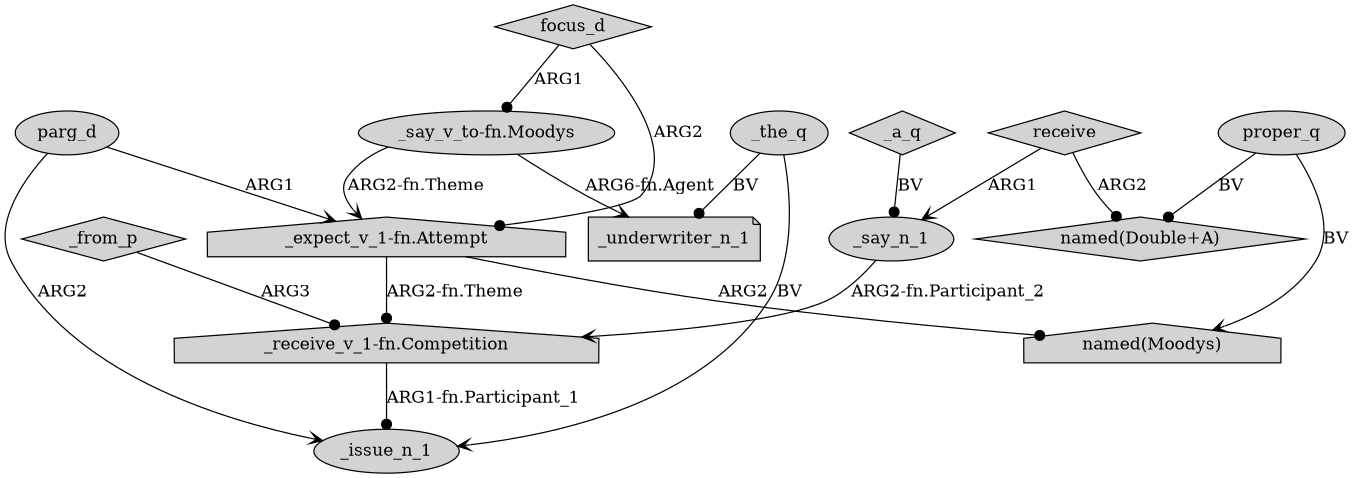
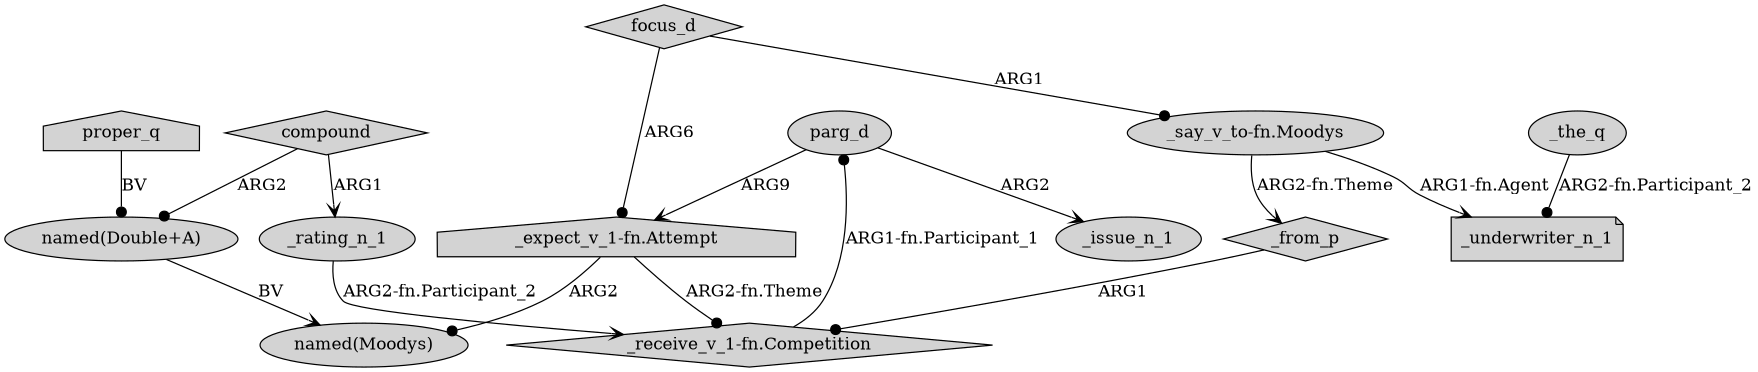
(679, 133) -> (670, 133)
(902, 133) -> none
(1065, 133) -> (326, 133)
(1282, 133) -> (121, 133)
(352, 171) -> (1254, 188)
(270, 186) -> (766, 186)
(650, 186) -> (1485, 186)
(746, 186) -> (1656, 186)
(891, 239) -> (337, 239)
(1140, 239) -> (121, 239)
(1316, 261) -> (237, 290)
(286, 292) -> (1123, 292)
(387, 345) -> (749, 345)
(1152, 345) -> (364, 345)
(701, 368) -> none
(387, 391) -> (841, 254)
